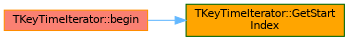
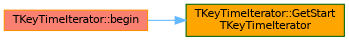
(265, 20) -> (265, 20)
